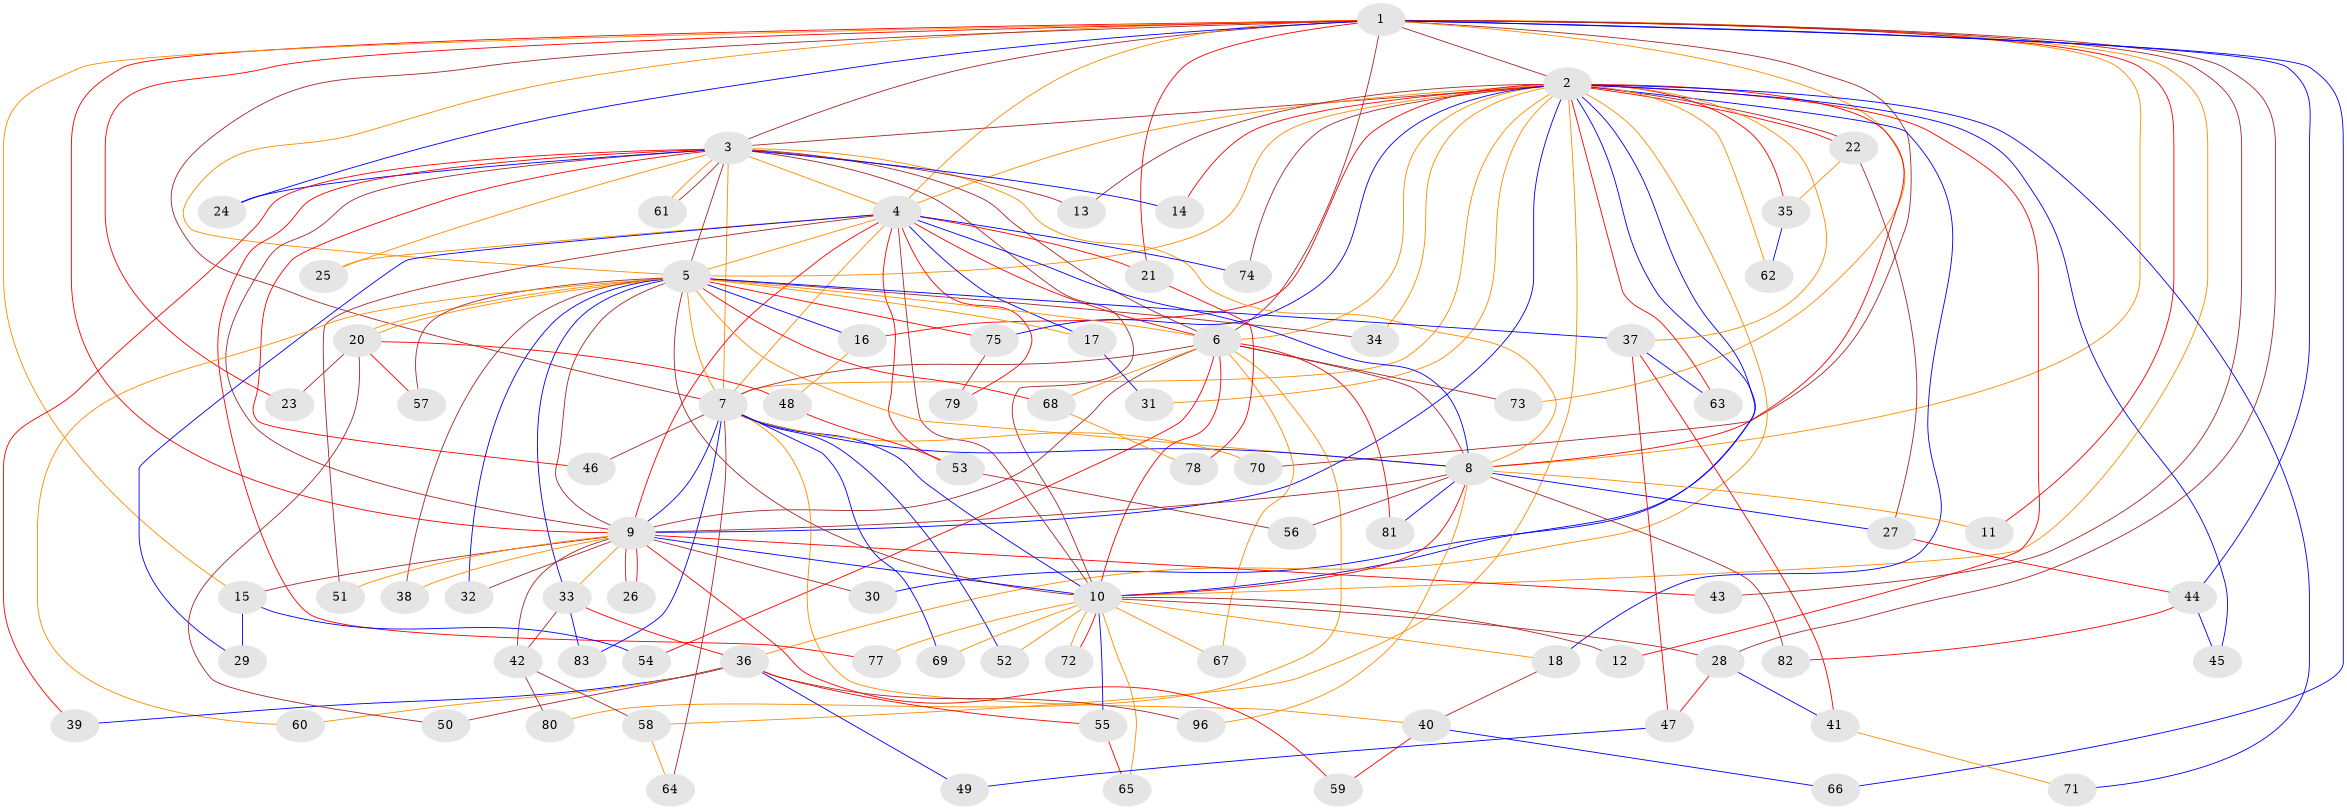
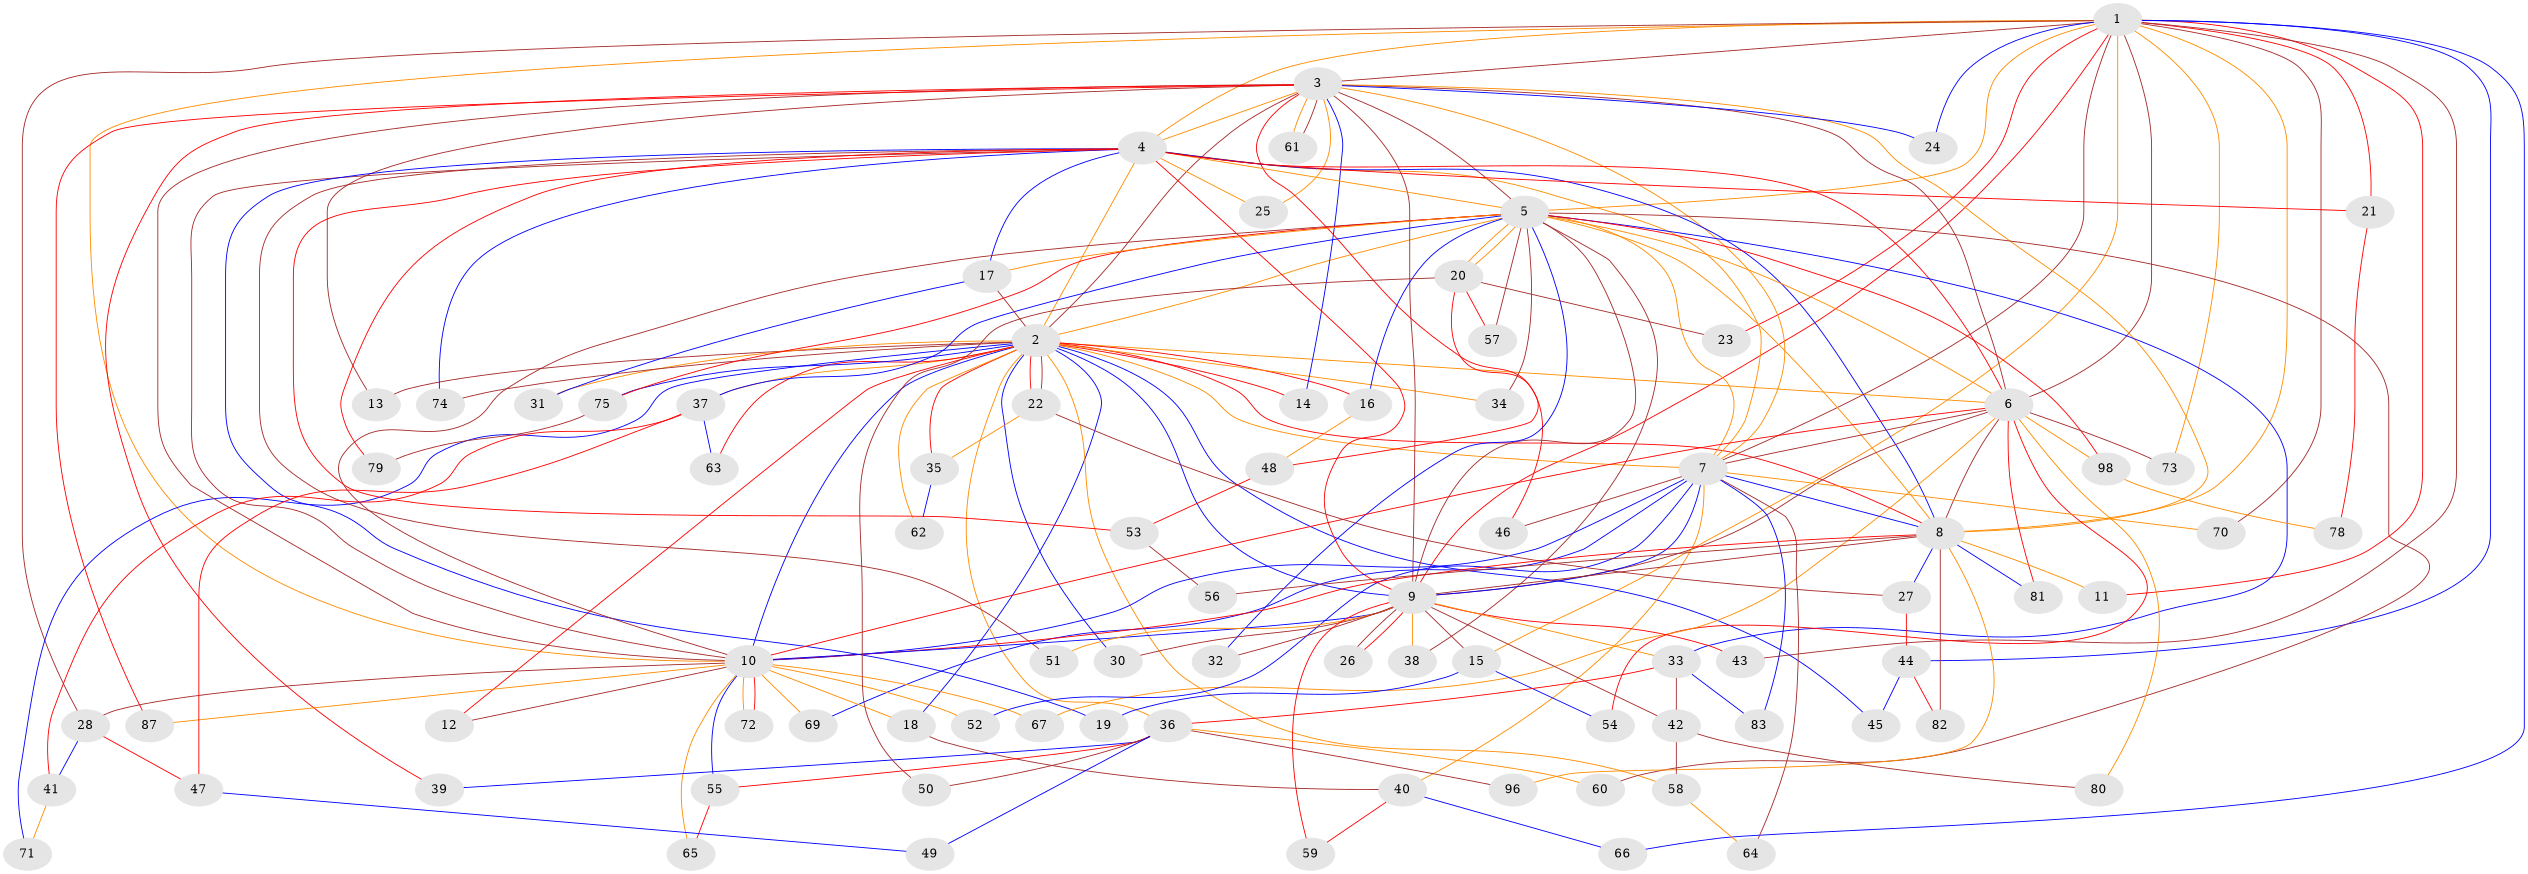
(1474, 52) -> (1010, 307)
(132, 389) -> (2389, 474)
(1051, 405) -> (2106, 469)
(243, 662) -> (1104, 726)
(877, 662) -> (150, 726)
